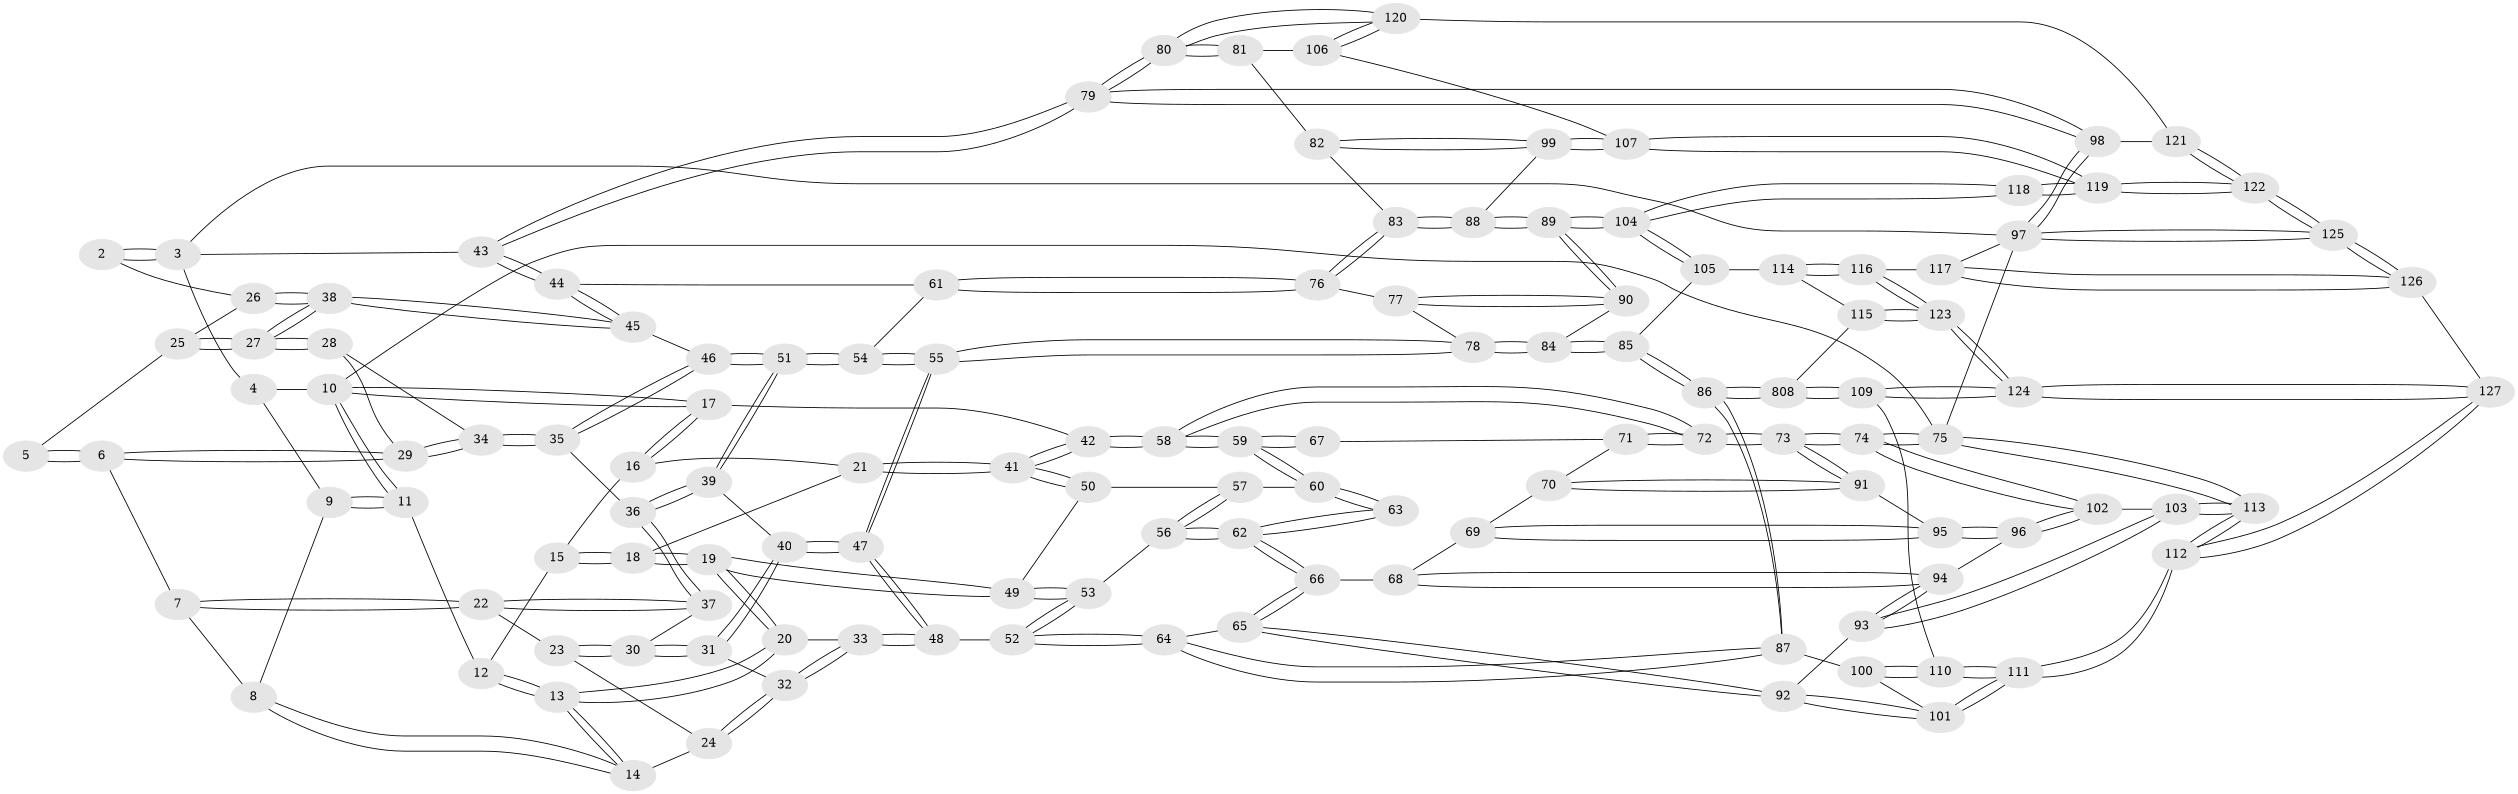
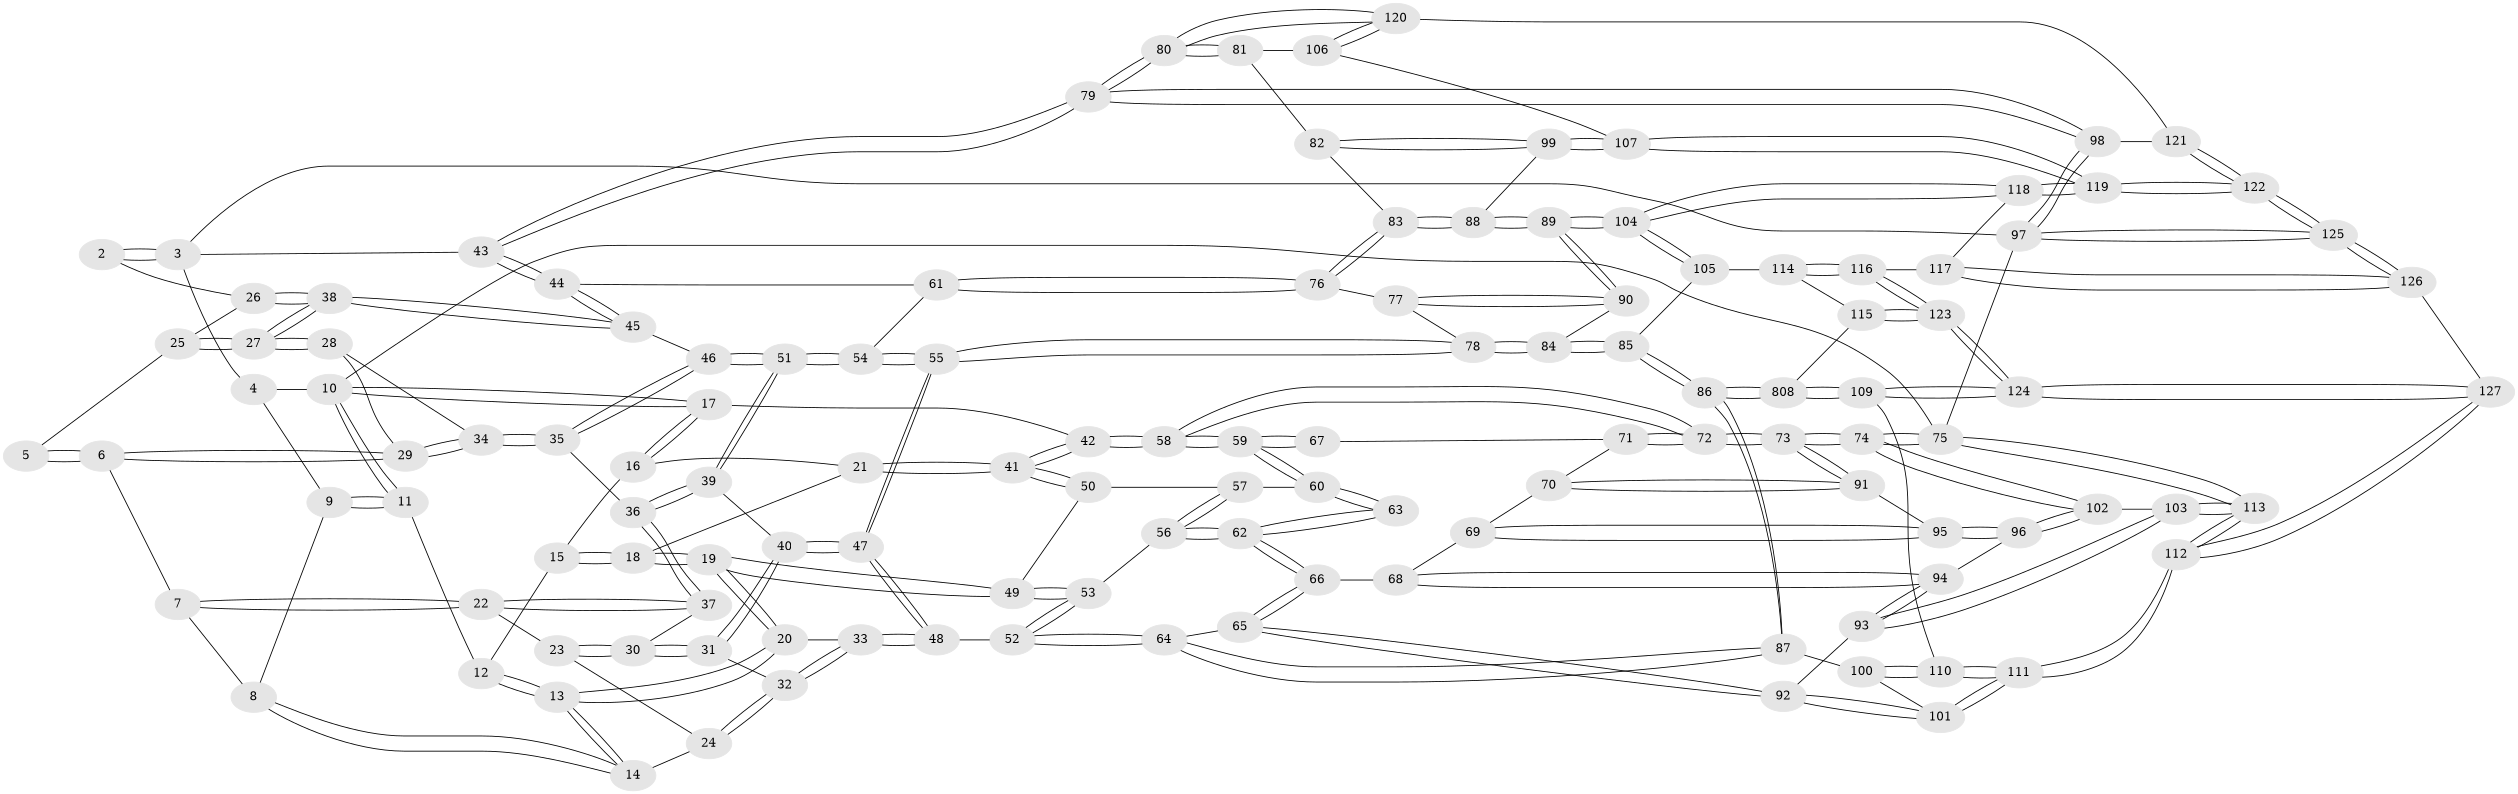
(1980, 253) -> (1980, 228)
